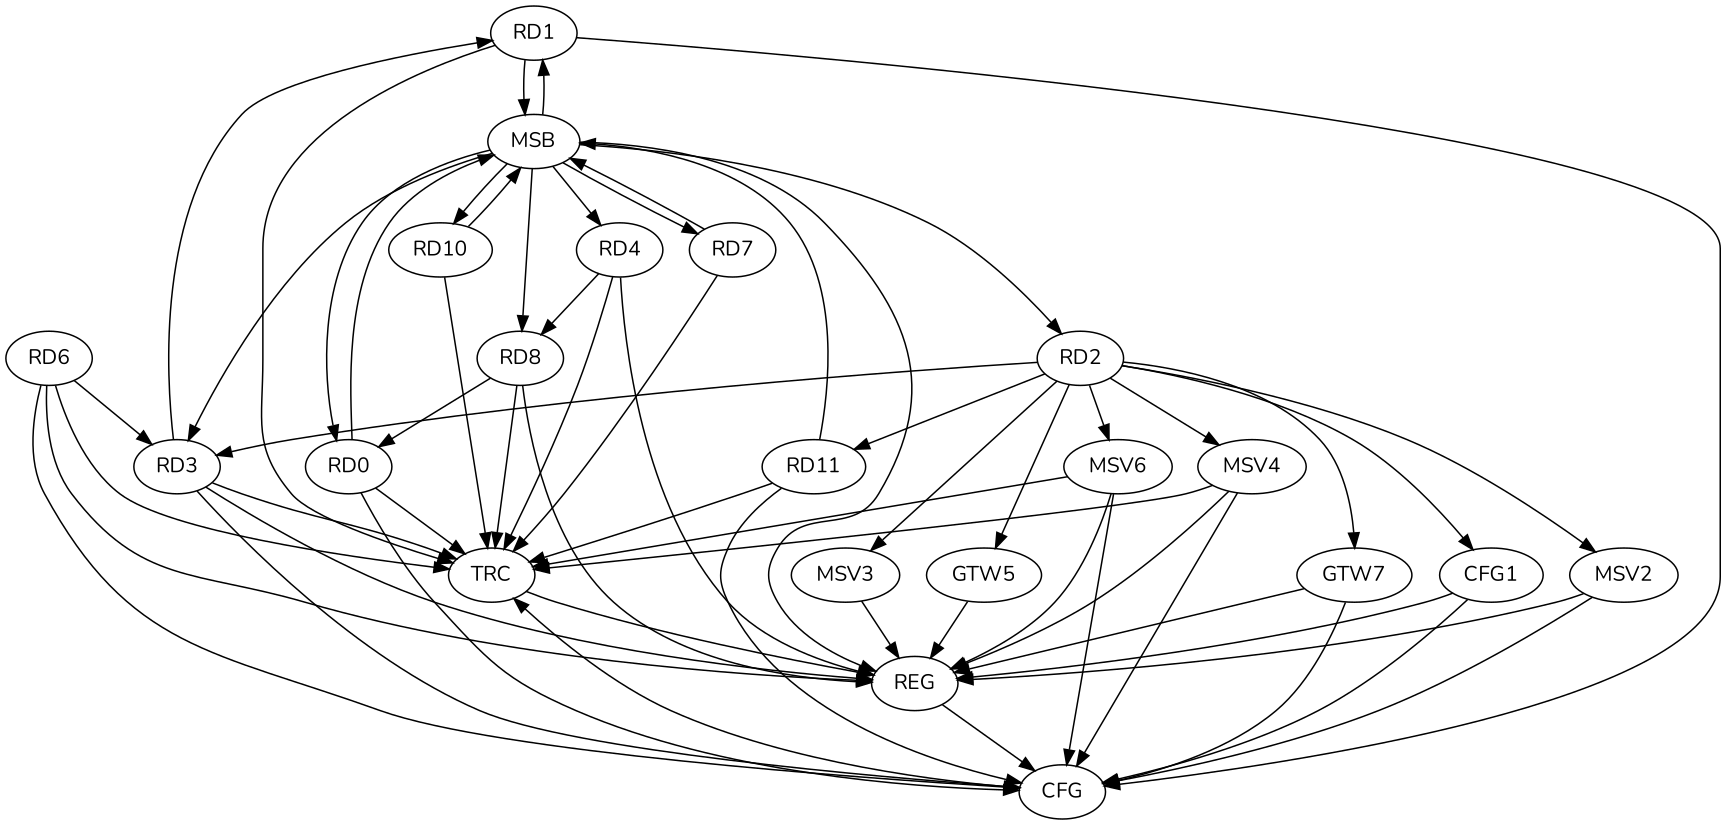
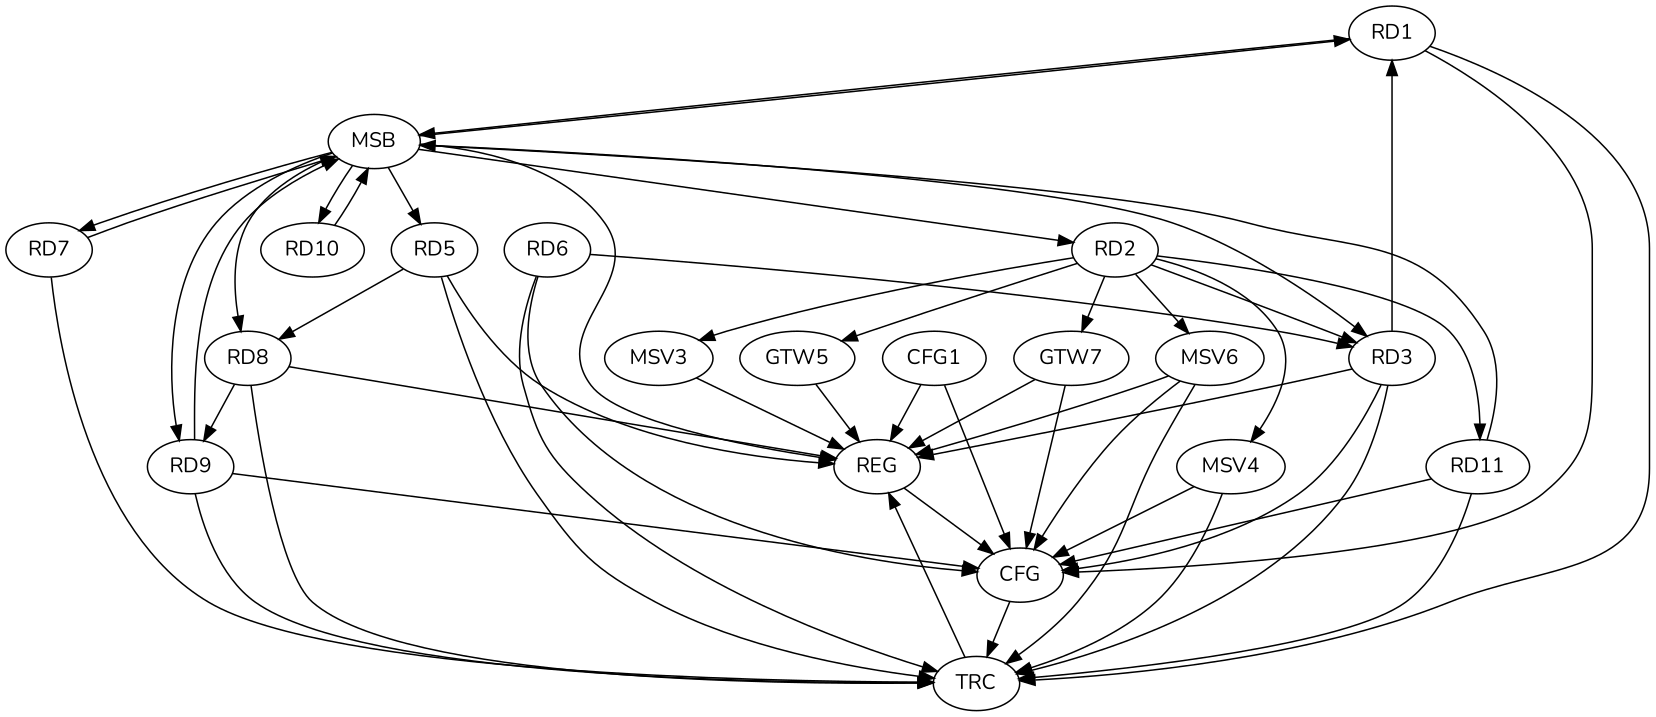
(620, 250) -> (435, 250)
(465, 405) -> none
(1310, 418) -> none
(349, 467) -> (191, 467)
(1624, 575) -> none
(1107, 592) -> none
(392, 624) -> none
